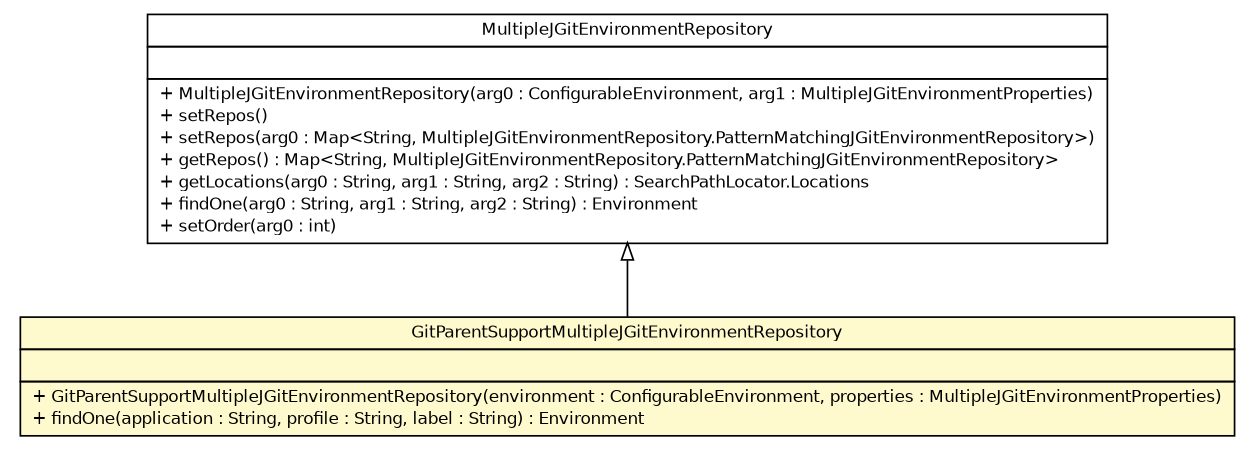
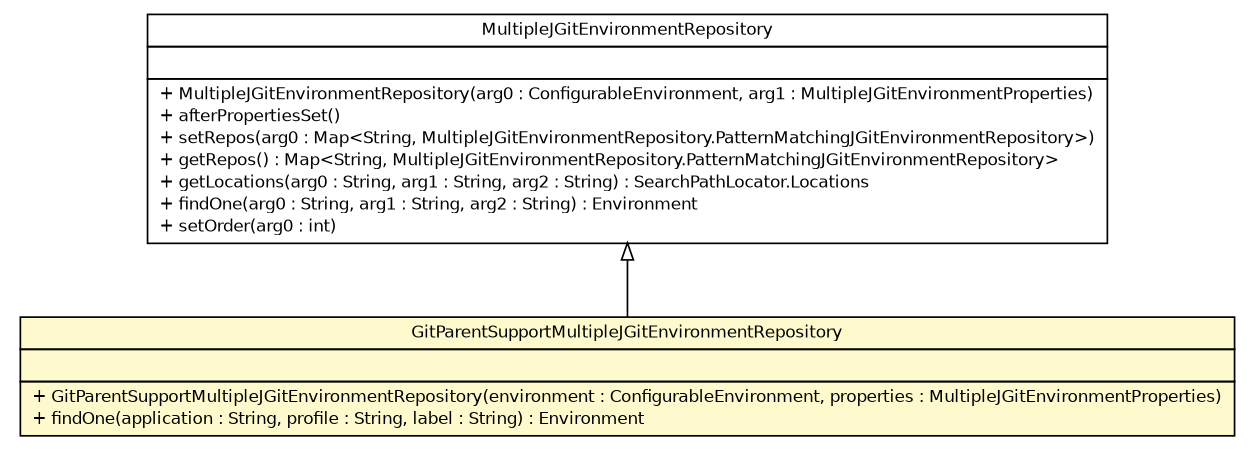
(214, 116) -> (250, 116)
